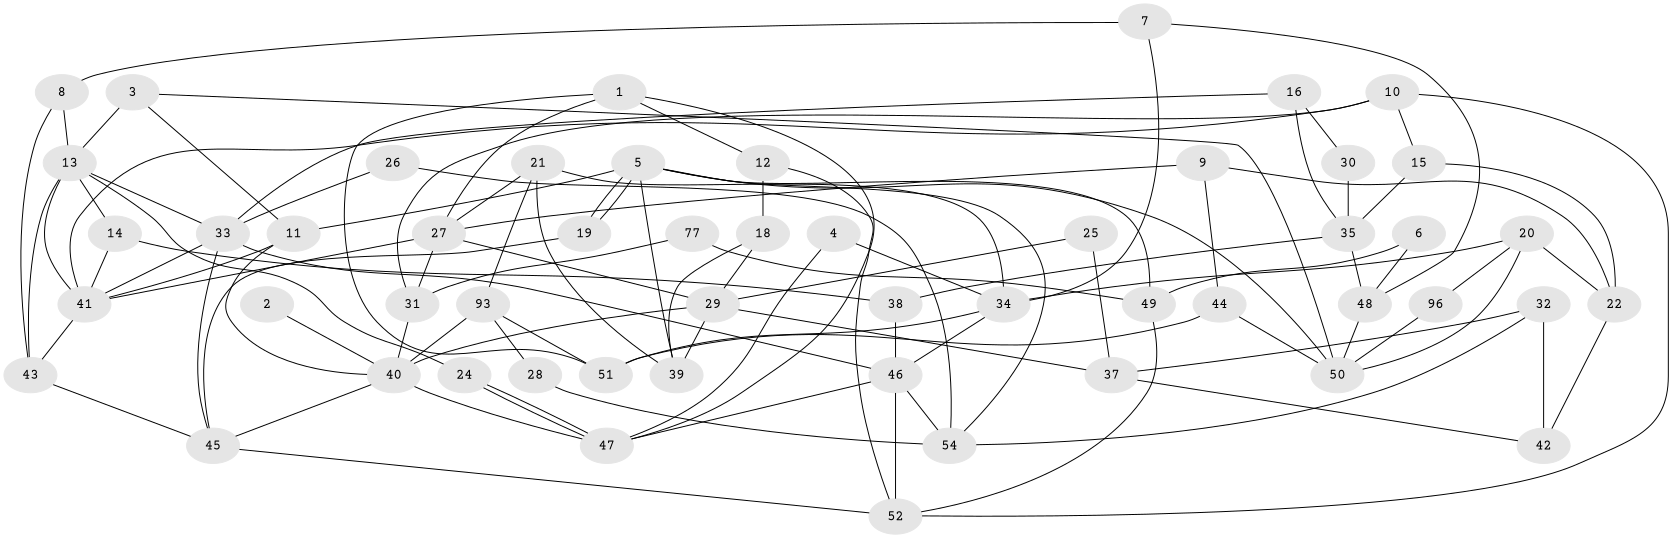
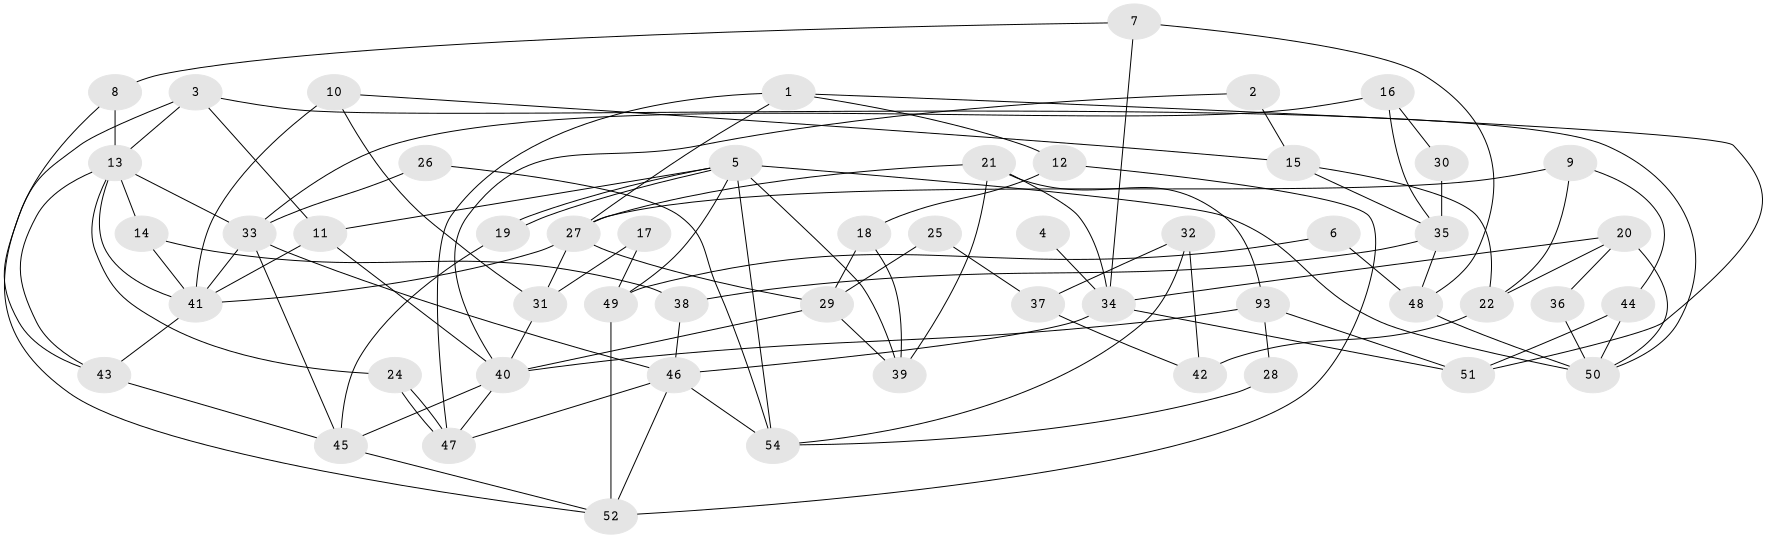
none -> (1273, 128)
(692, 234) -> (644, 234)
(1436, 304) -> (1558, 304)
(973, 350) -> none
(742, 361) -> none
(1544, 474) -> (129, 421)
